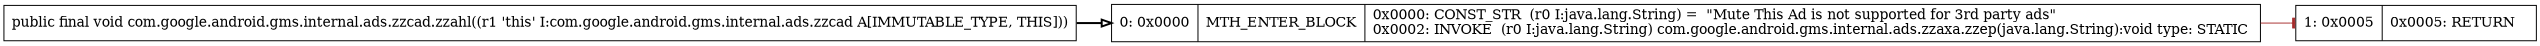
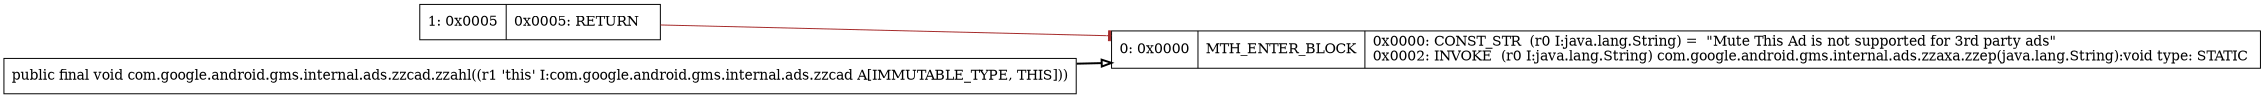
(2276, 23) -> (883, 30)
